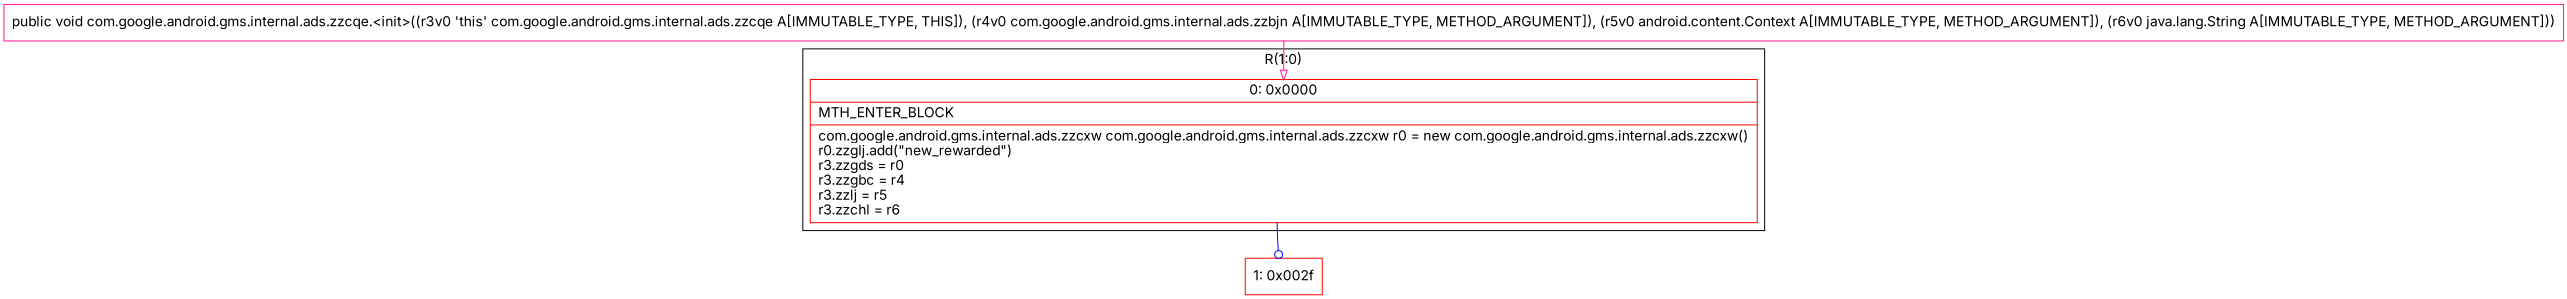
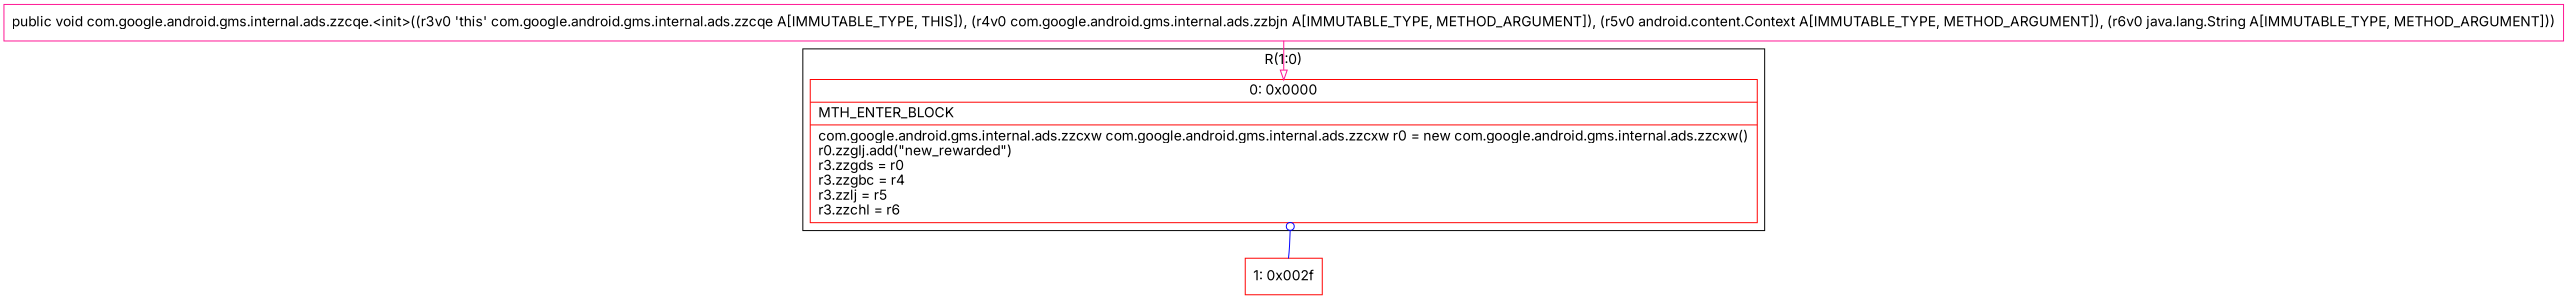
(1277, 237) -> (1290, 245)
